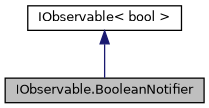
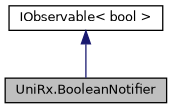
(105, 90) -> (86, 90)
